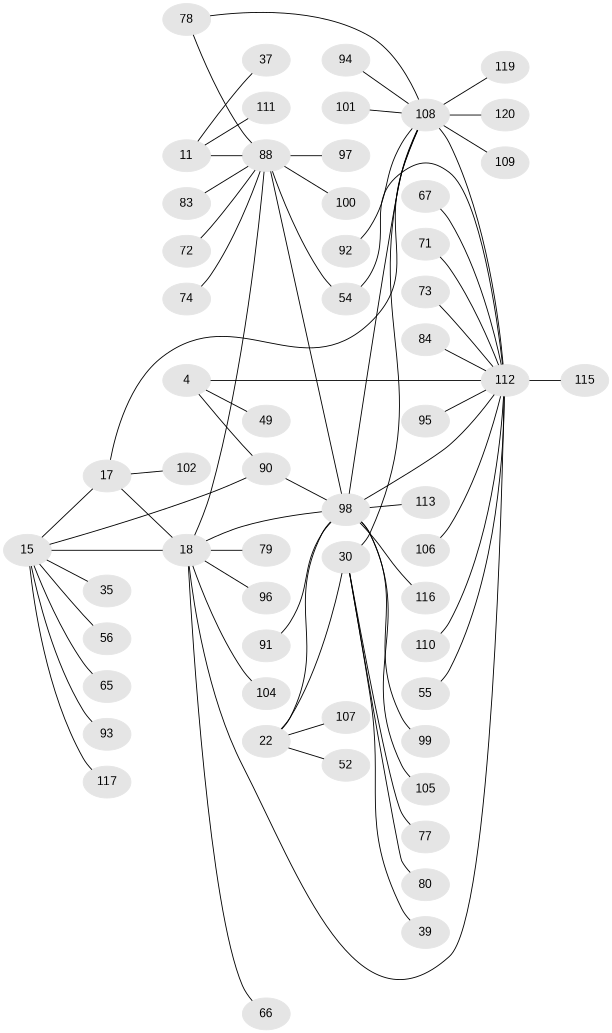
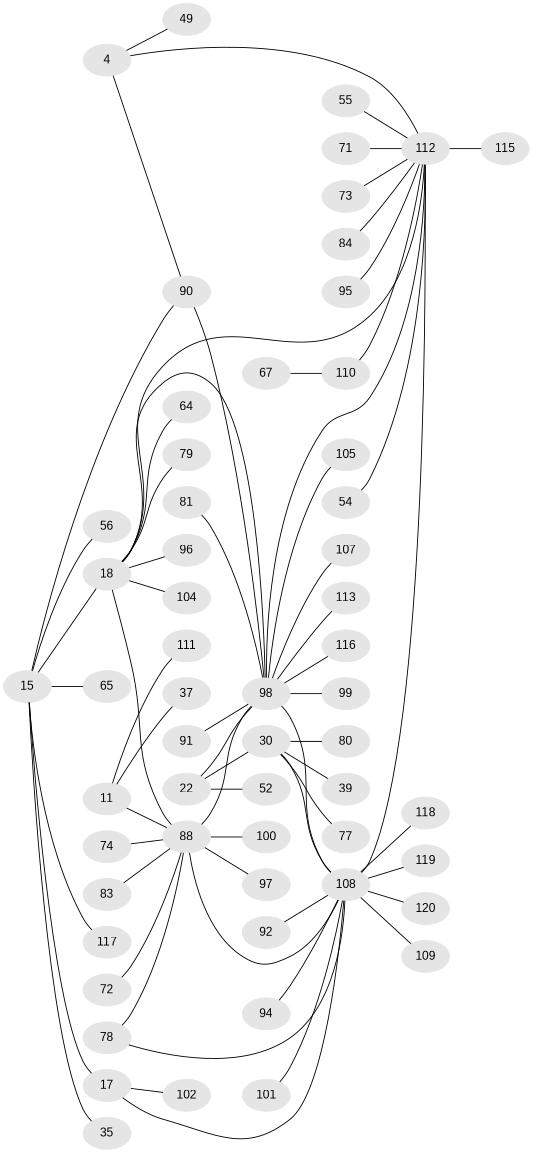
(297, 231) -> (245, 958)
(479, 284) -> (306, 373)
none -> (187, 503)
(143, 510) -> none
(426, 550) -> none
(306, 729) -> (297, 618)
(107, 734) -> none
none -> (426, 813)
(266, 1014) -> (187, 407)
